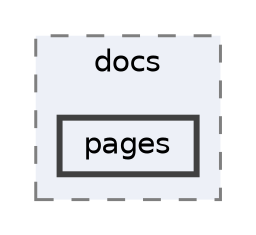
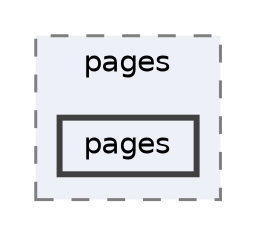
(128, 64) -> (128, 64)
